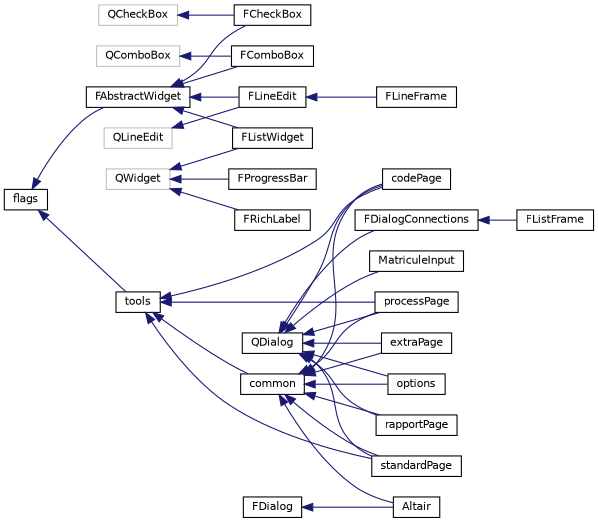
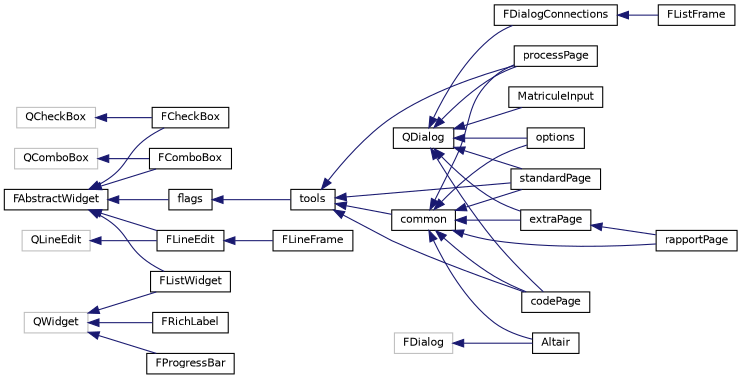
(65, 138) -> (144, 200)
(341, 392) -> (629, 231)
(272, 507) -> (424, 343)
